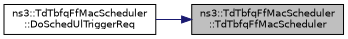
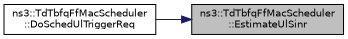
(268, 19) -> (268, 19)
